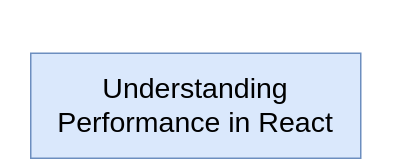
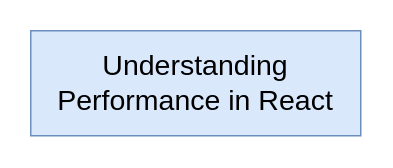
(196, 106) -> (196, 83)
